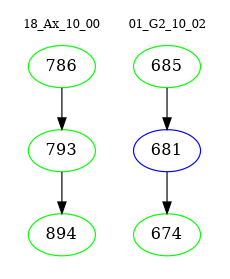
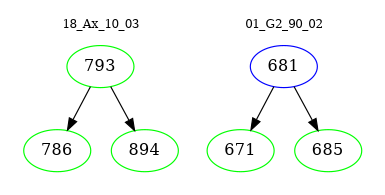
(62, 25) -> (101, 25)
(168, 25) -> (284, 25)
(62, 103) -> (82, 103)
(167, 103) -> (303, 103)
(167, 235) -> (241, 151)
